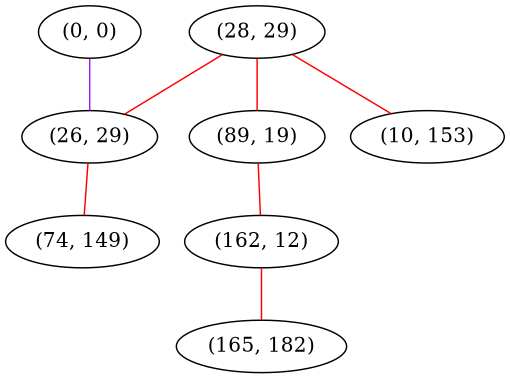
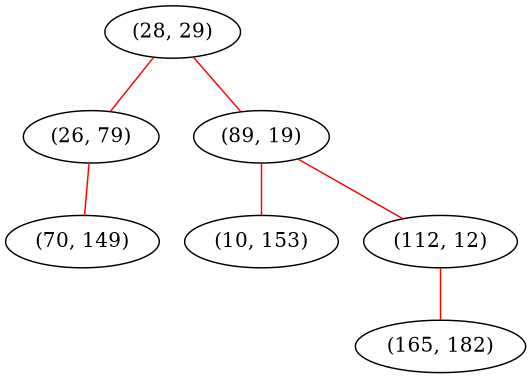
(90, 32) -> none
(342, 84) -> (261, 189)
(90, 137) -> (91, 137)
(82, 242) -> (82, 242)
(261, 242) -> (441, 242)
